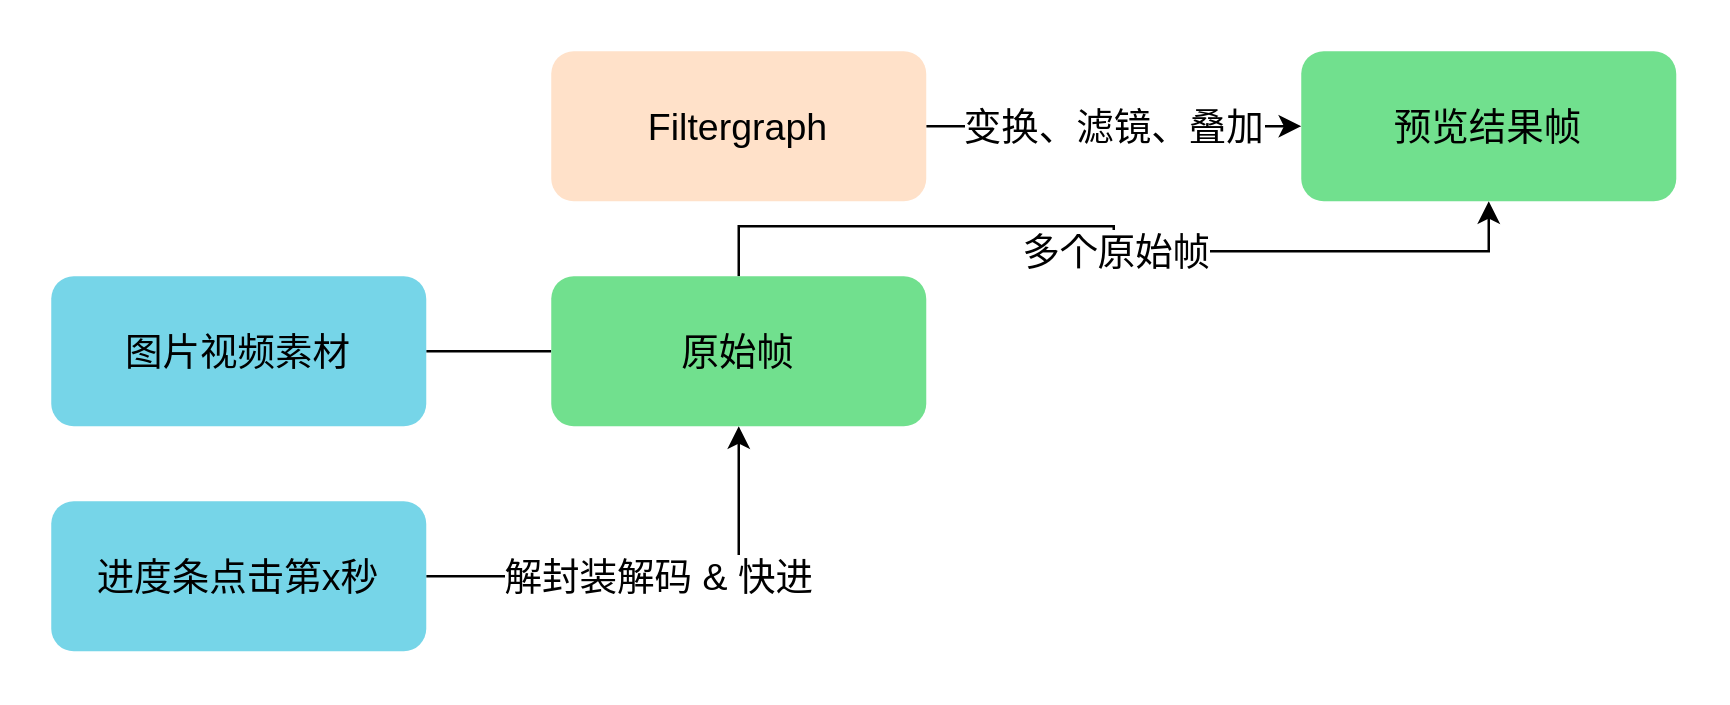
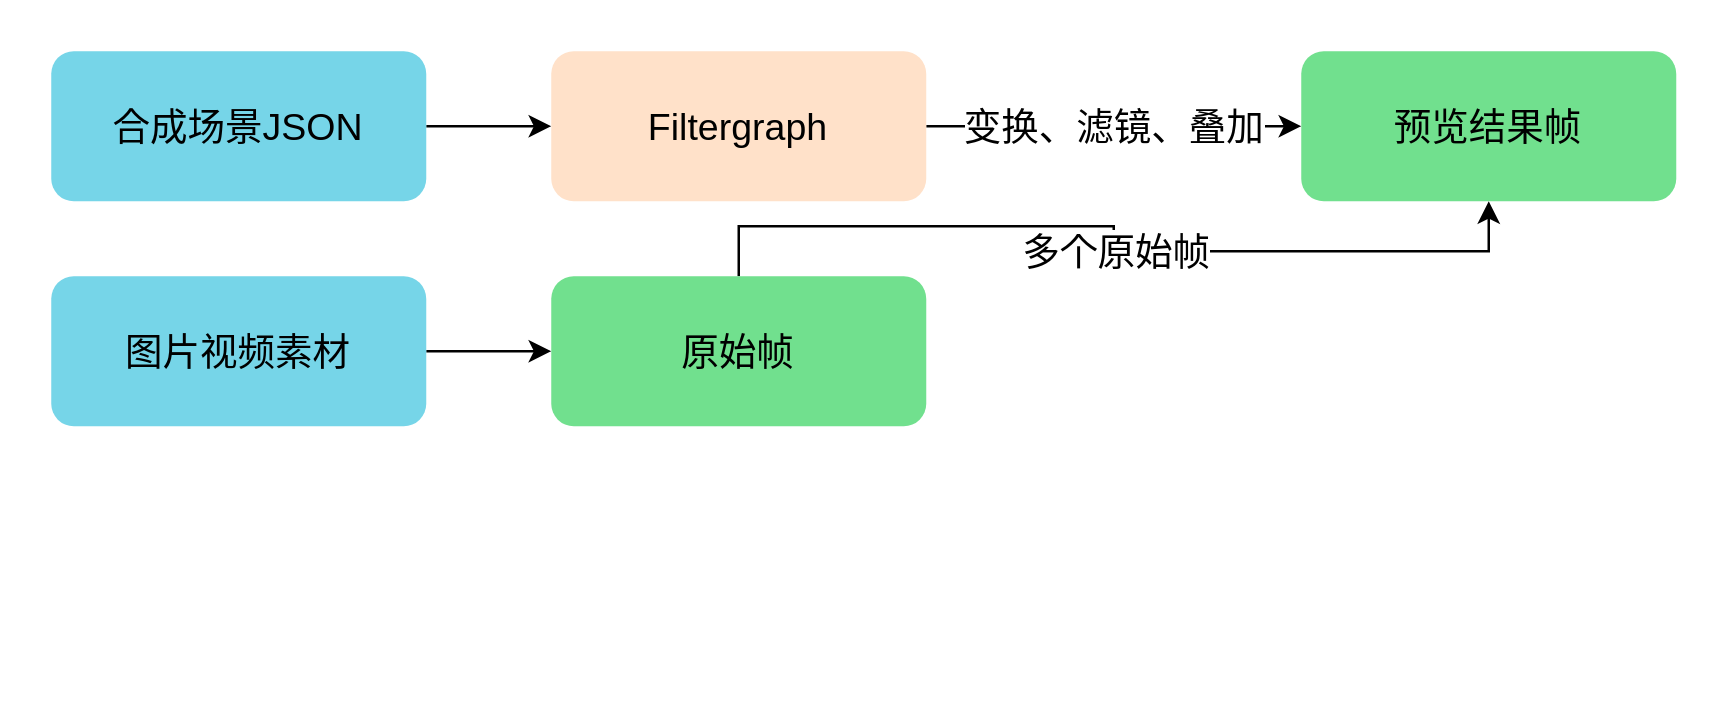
none -> (239, 126)
none -> (480, 126)
(541, 351) -> (533, 351)
(239, 576) -> none
(483, 576) -> none
